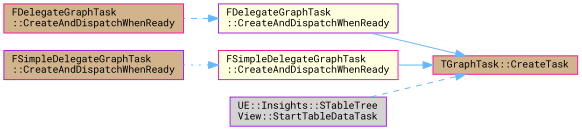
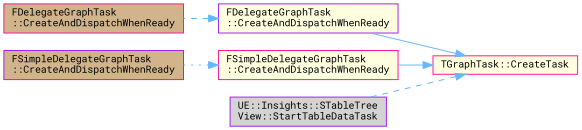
(505, 65) -> (505, 65)
